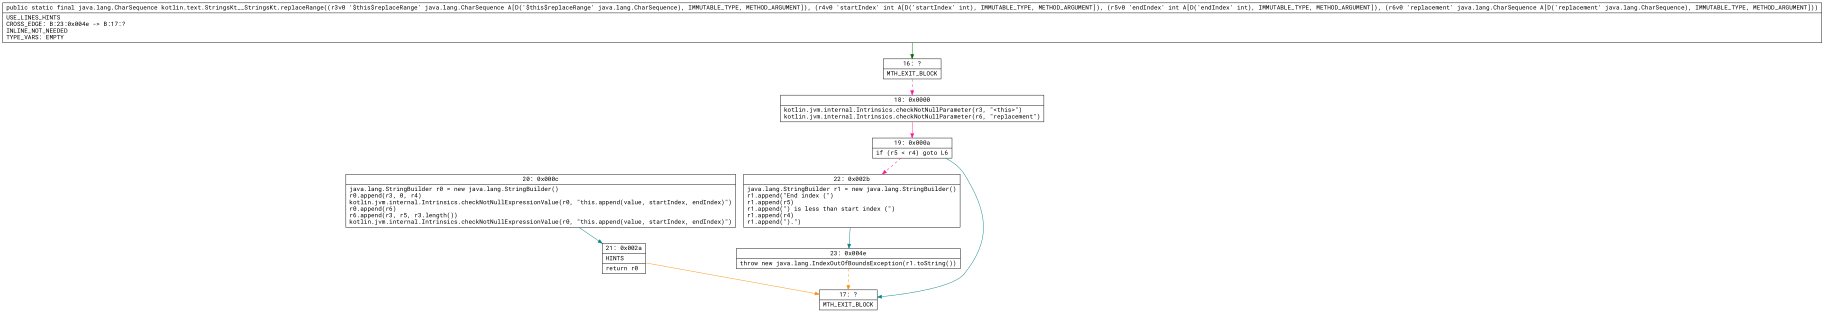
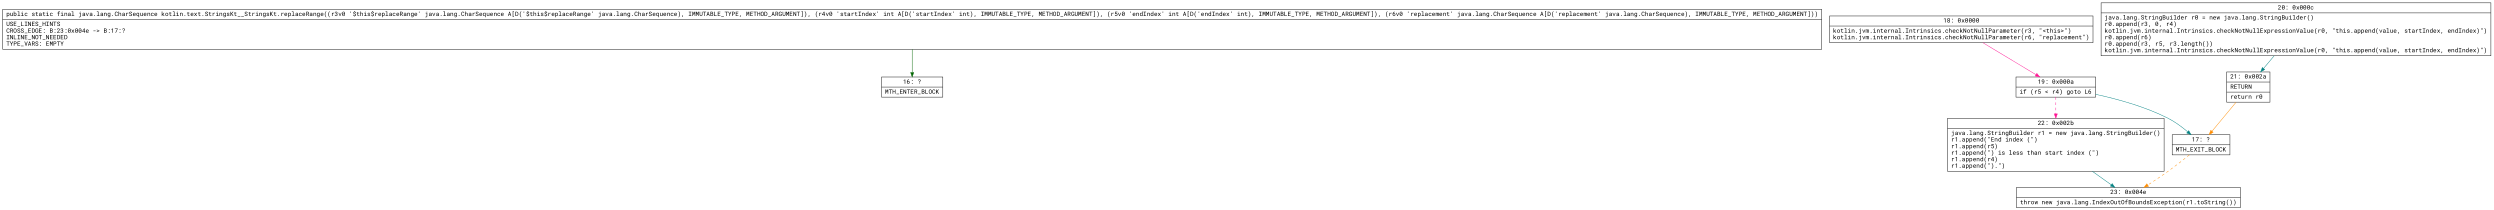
(912, 74) -> (912, 92)
(912, 85) -> none
(404, 215) -> (2159, 44)
(615, 258) -> (2241, 87)
(848, 277) -> (2169, 171)
